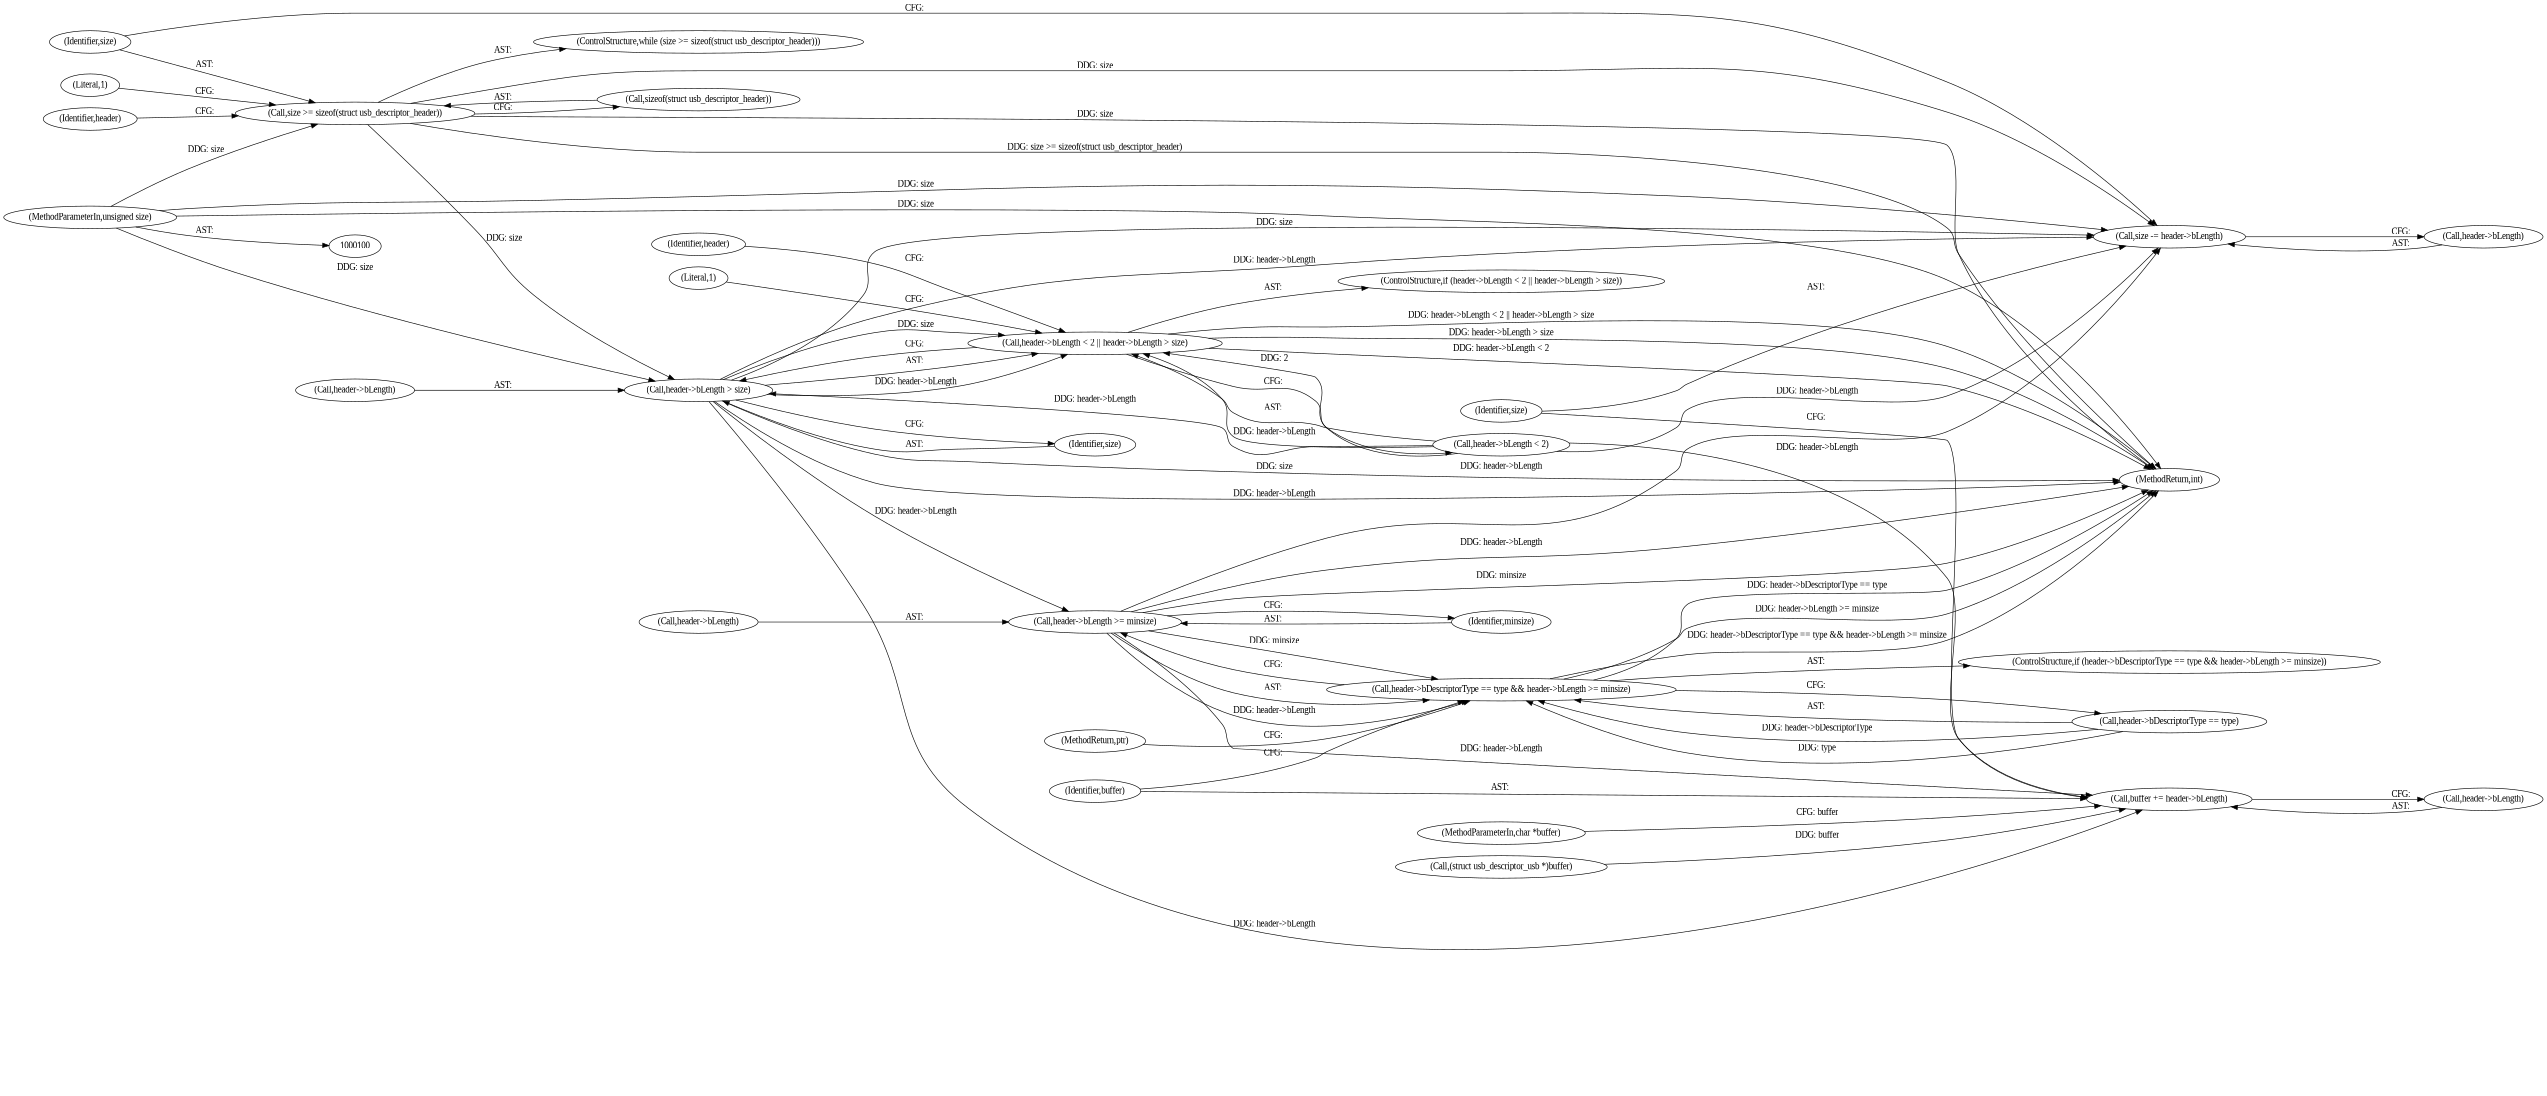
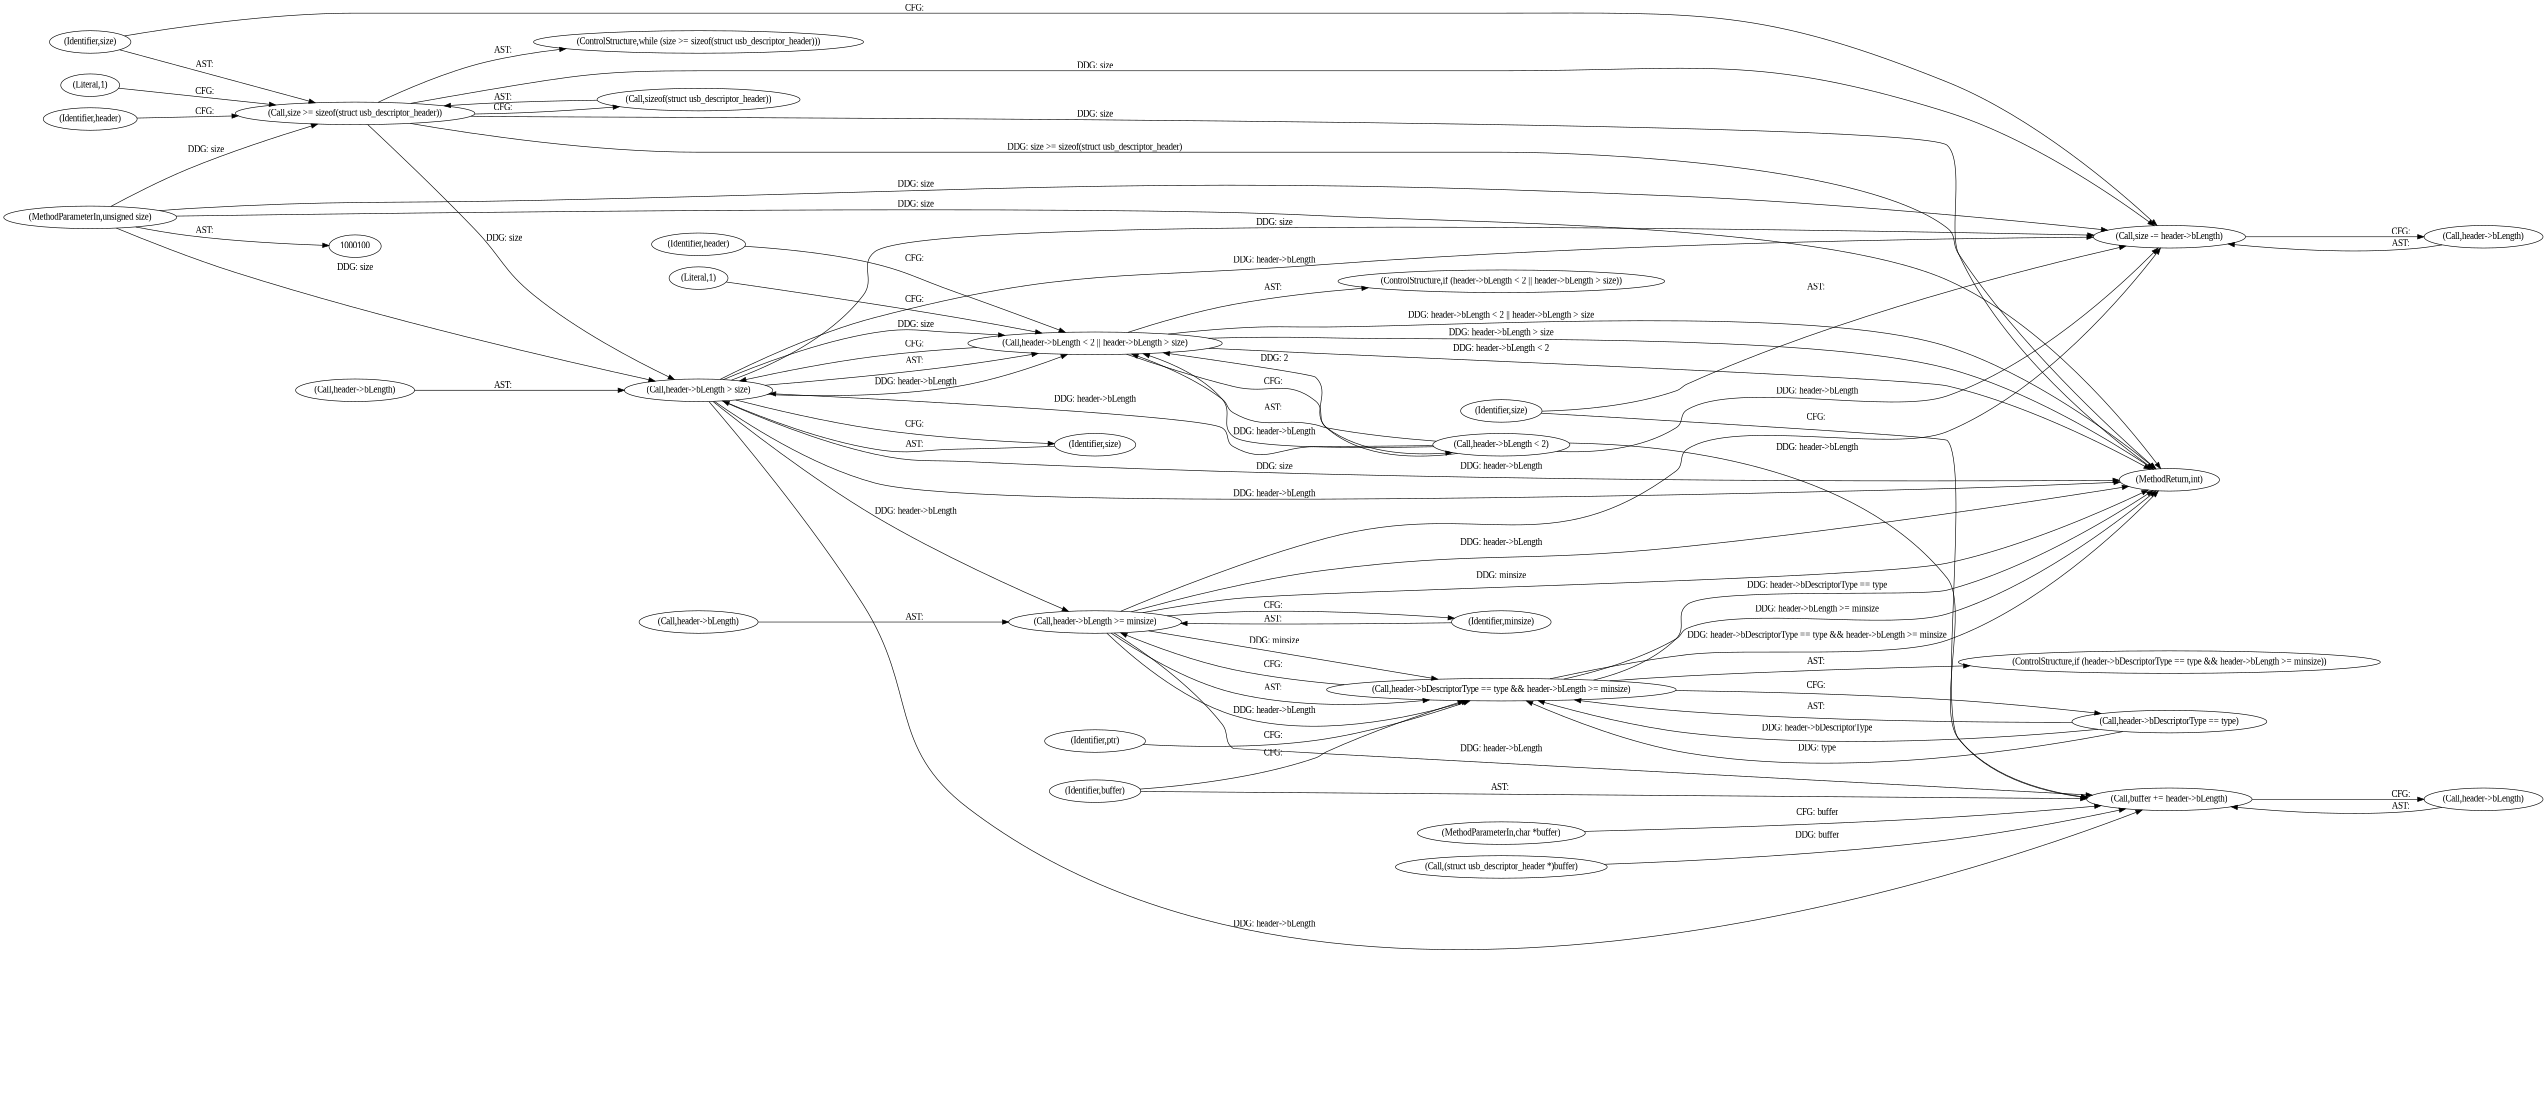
(1095, 741) -> (1095, 741)
(1501, 867) -> (1501, 867)
